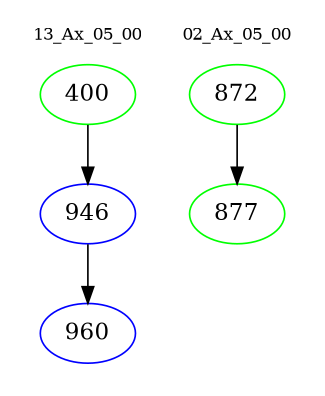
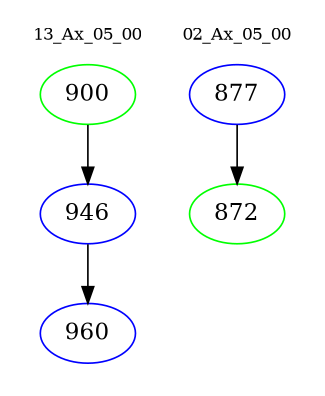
(88, 95) -> (88, 95)
(237, 146) -> (237, 146)
(237, 214) -> (237, 95)
